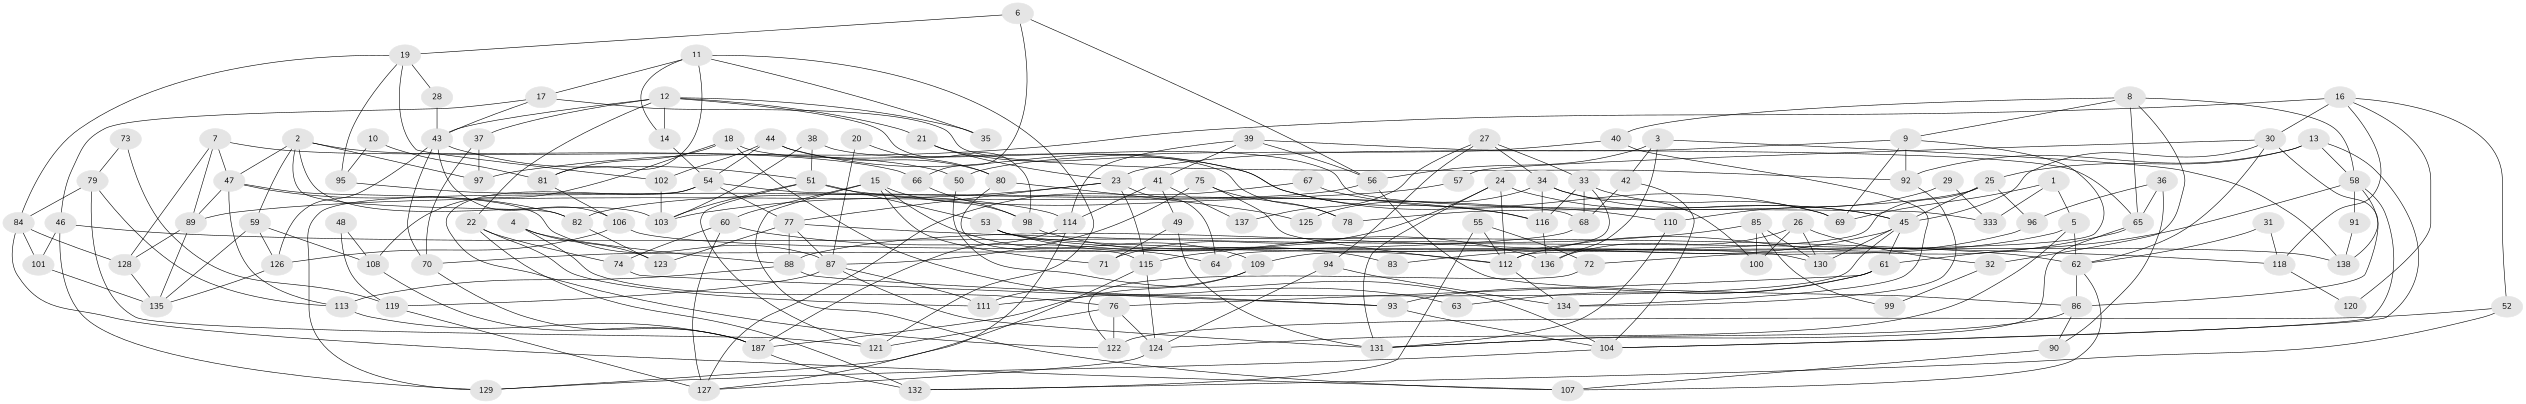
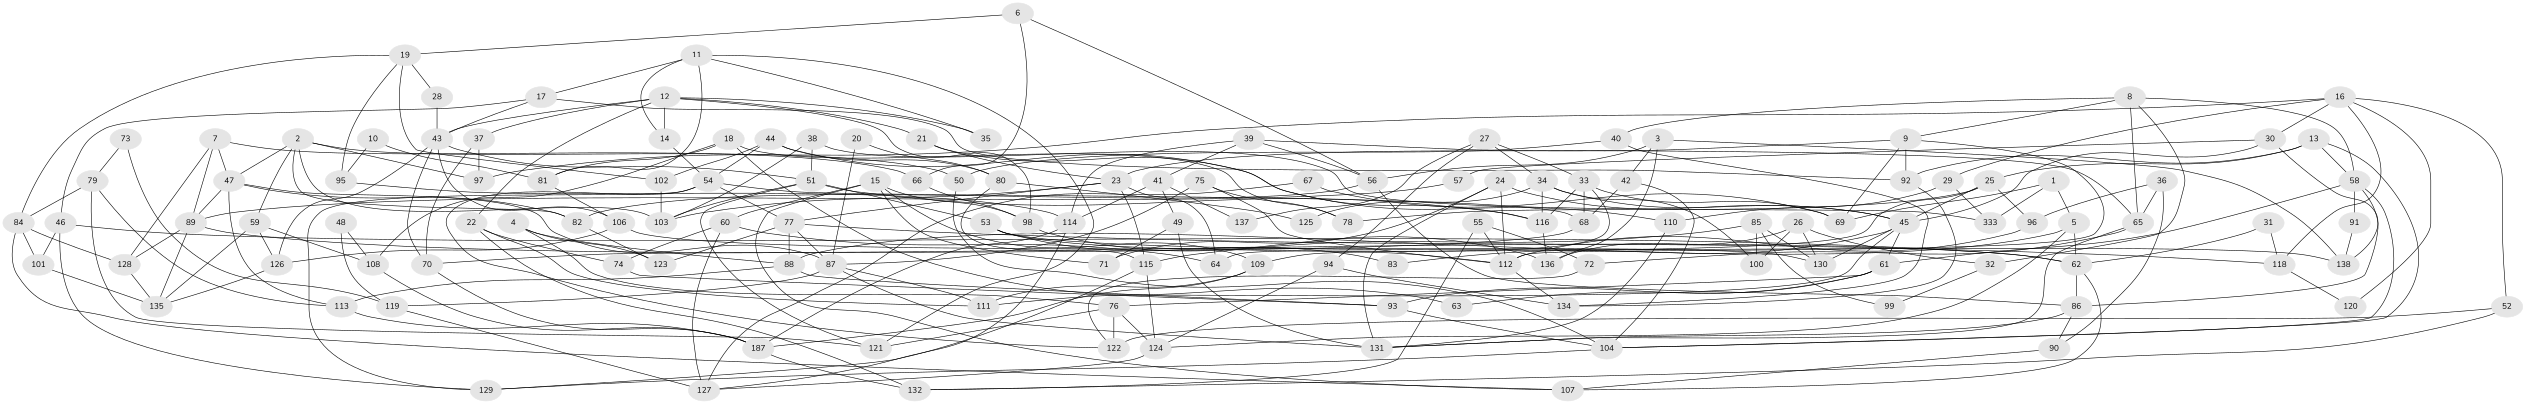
none -> (2140, 128)
(2199, 219) -> (1133, 249)
